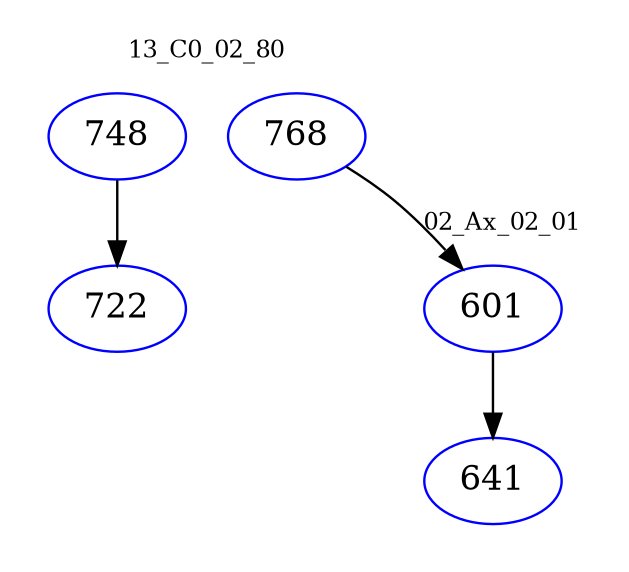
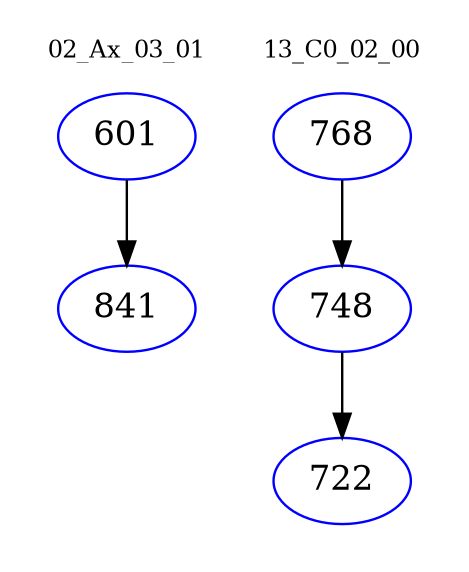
(207, 51) -> (342, 51)
(421, 224) -> (342, 211)
(503, 224) -> (127, 51)
(493, 481) -> (127, 309)
